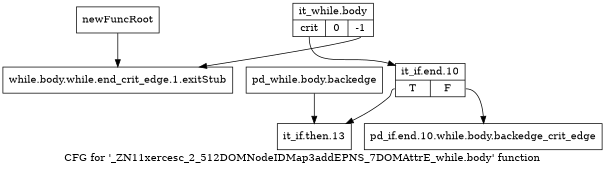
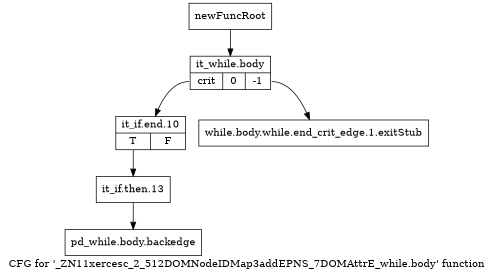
(118, 46) -> (230, 39)
(314, 105) -> (133, 212)
(483, 137) -> none
